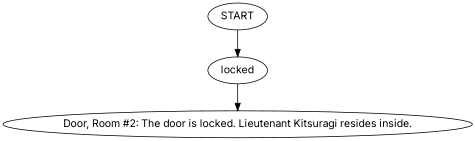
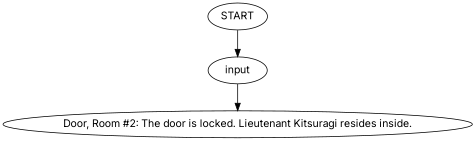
(238, 70) -> (238, 70)
